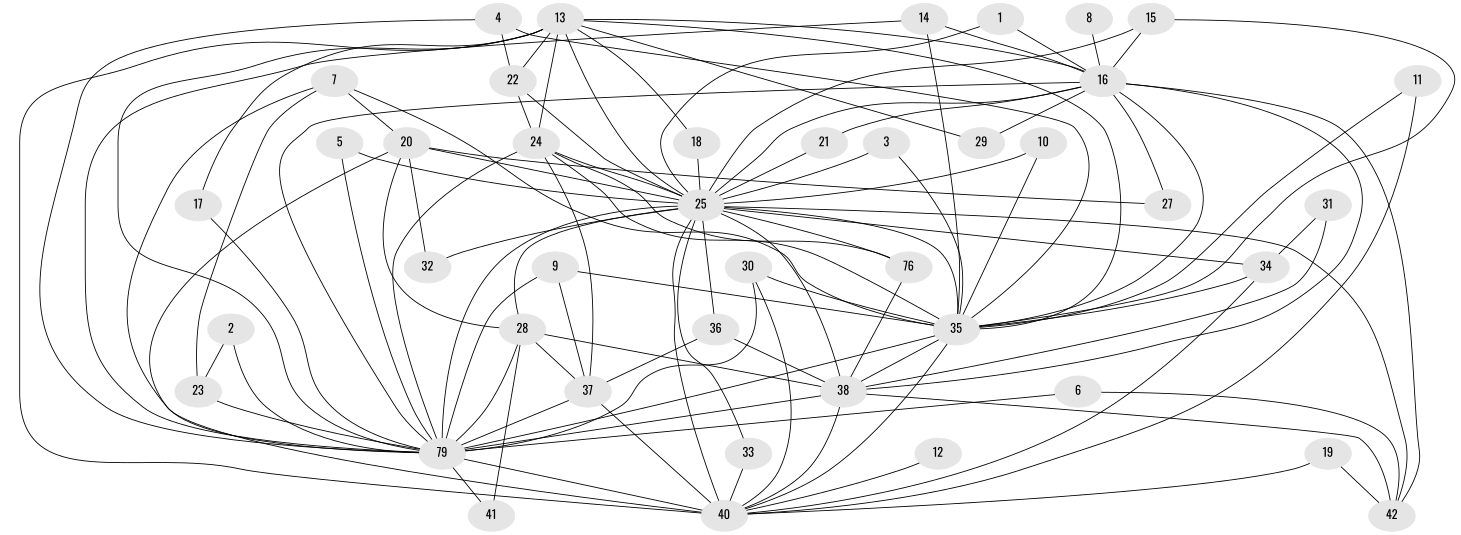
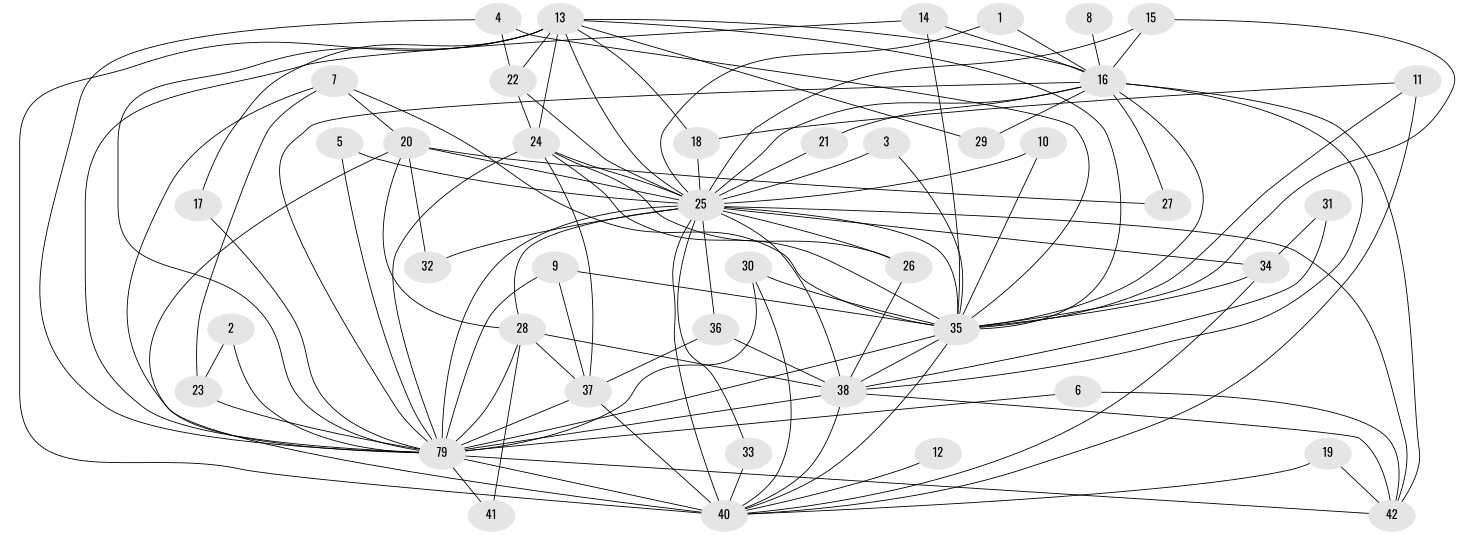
none -> (1039, 105)
(909, 267) -> (909, 267)
none -> (895, 483)
